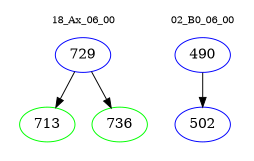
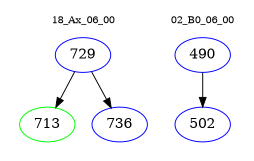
(120, 125) -> (120, 125)
